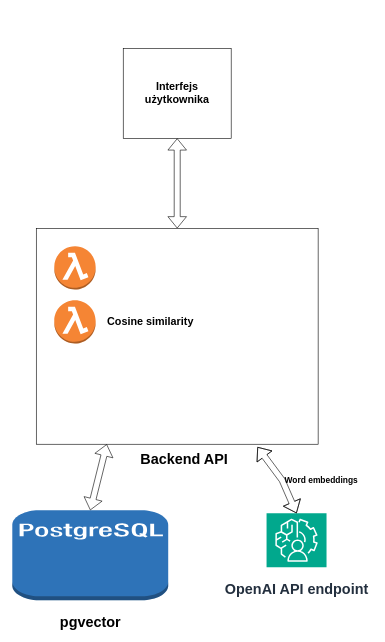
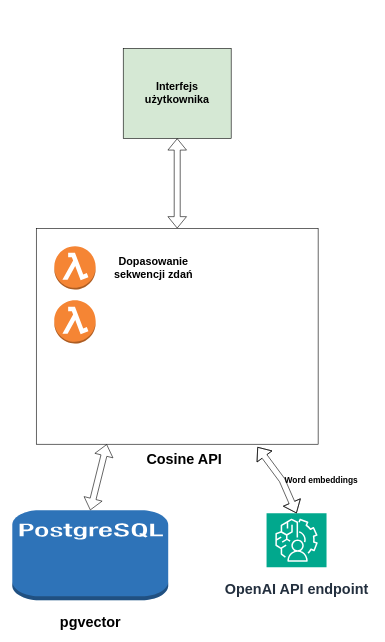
(177, 93) -> (177, 93)
none -> (154, 268)
(151, 322) -> none
(185, 459) -> (185, 459)
